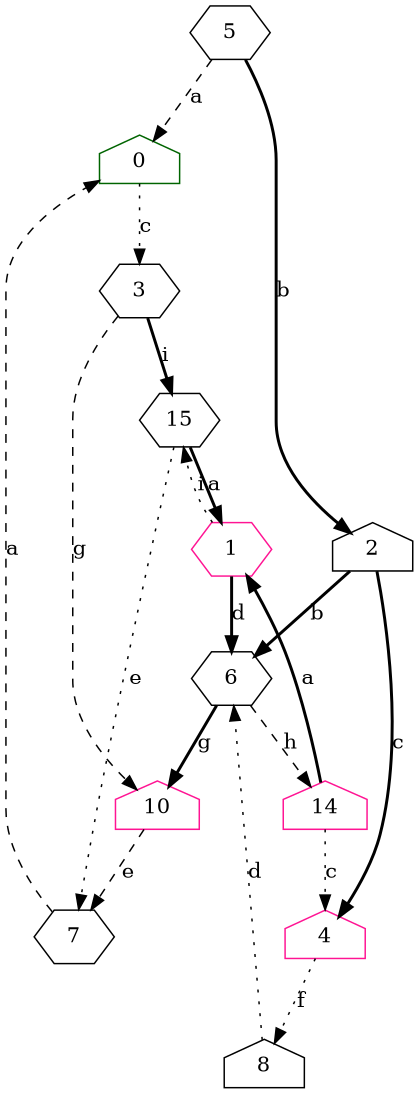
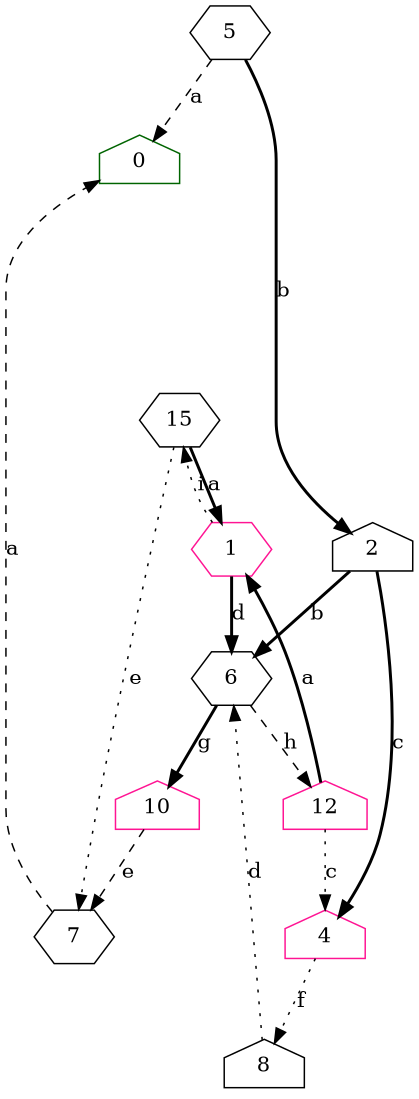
(140, 291) -> none
(325, 808) -> (325, 808)
